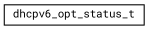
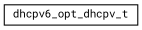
(74, 15) -> (71, 15)
